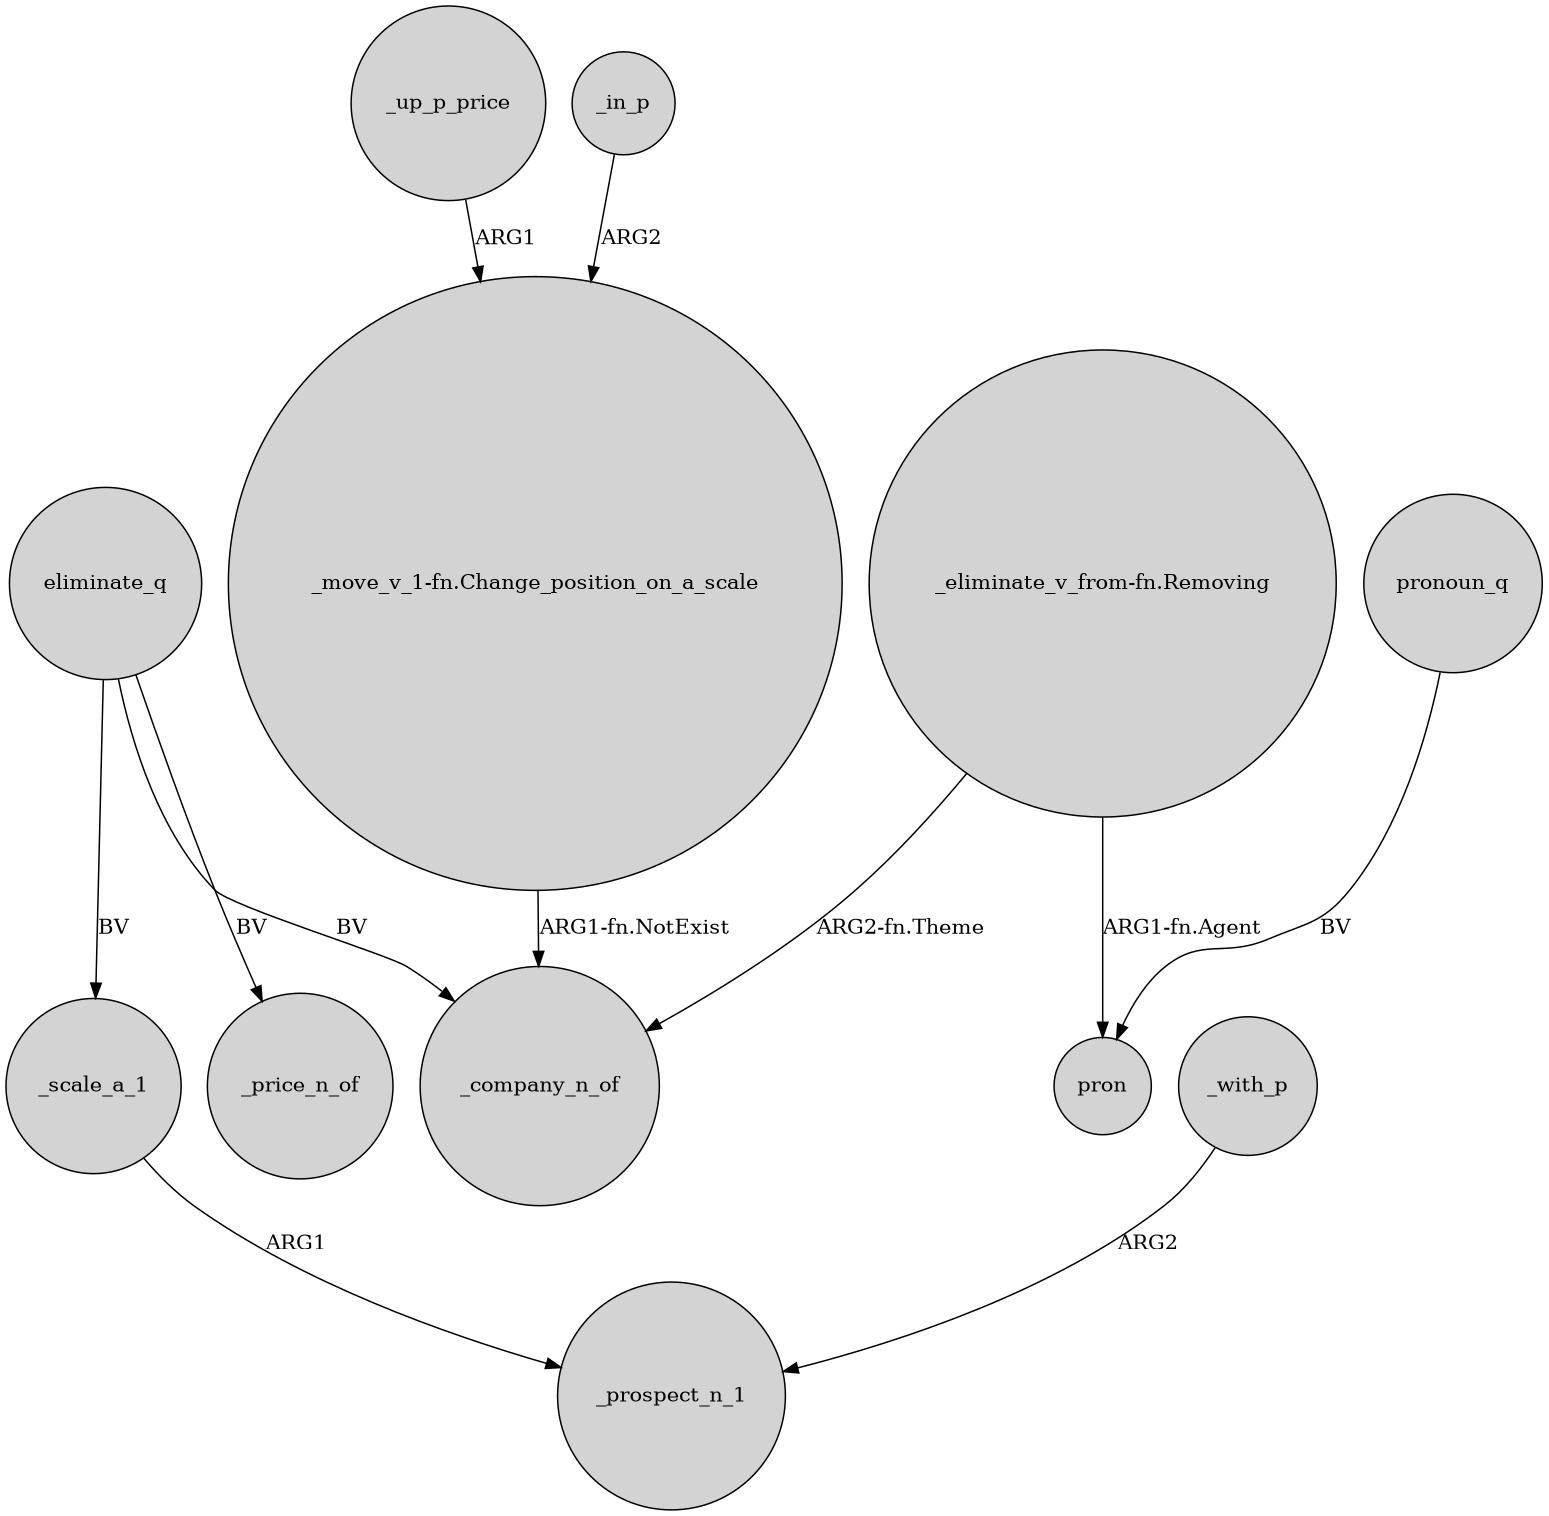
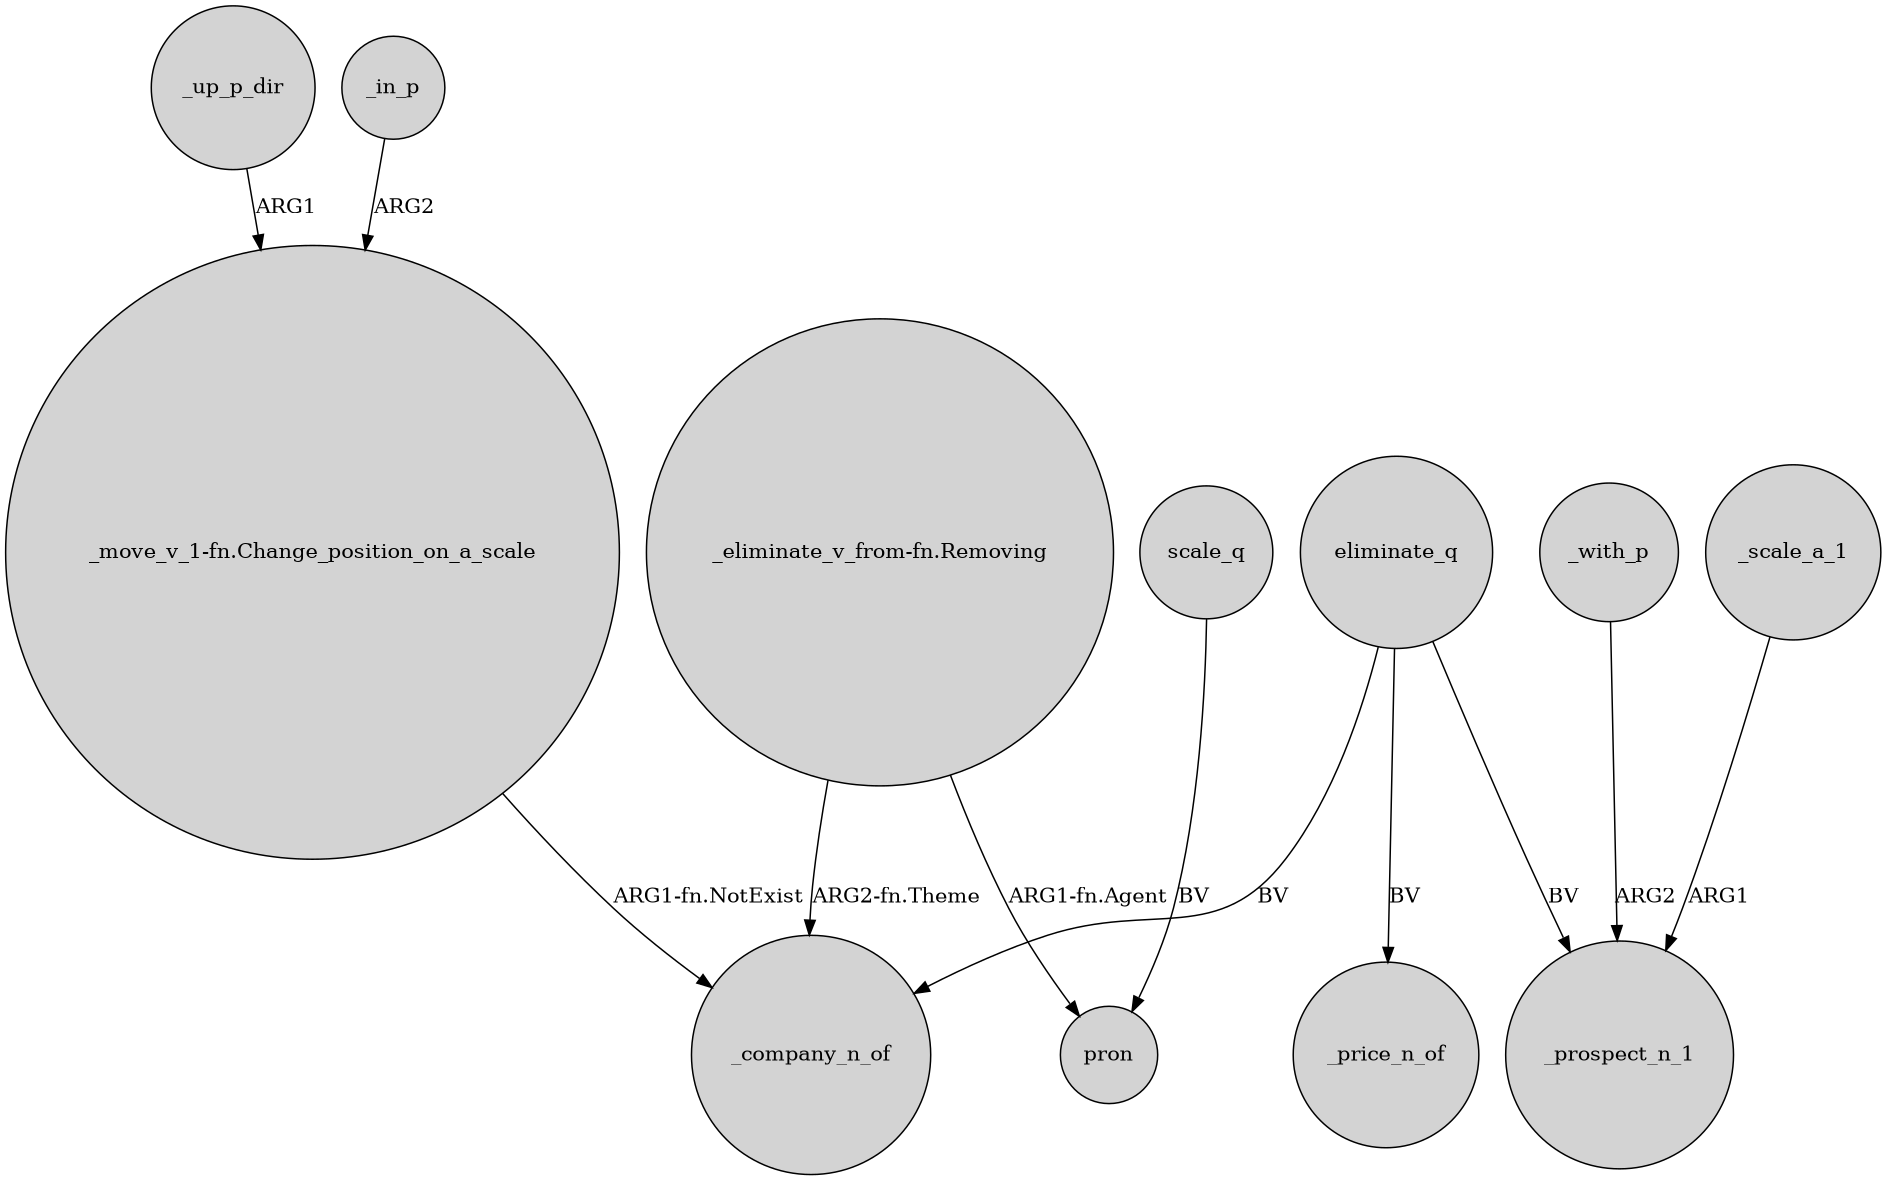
(448, 103) -> (233, 88)
(1453, 583) -> (1206, 552)
(100, 832) -> (1496, 790)
